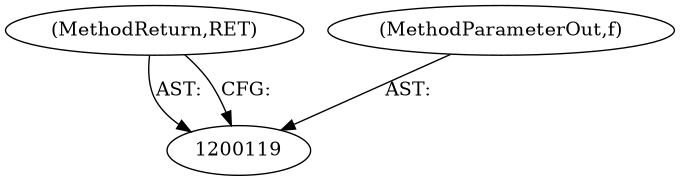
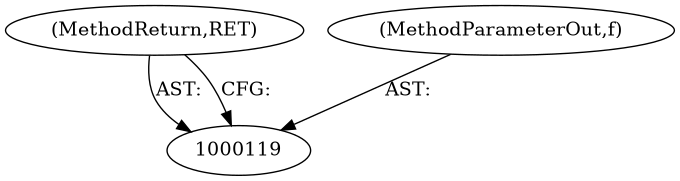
(239, 150) -> (239, 150)
